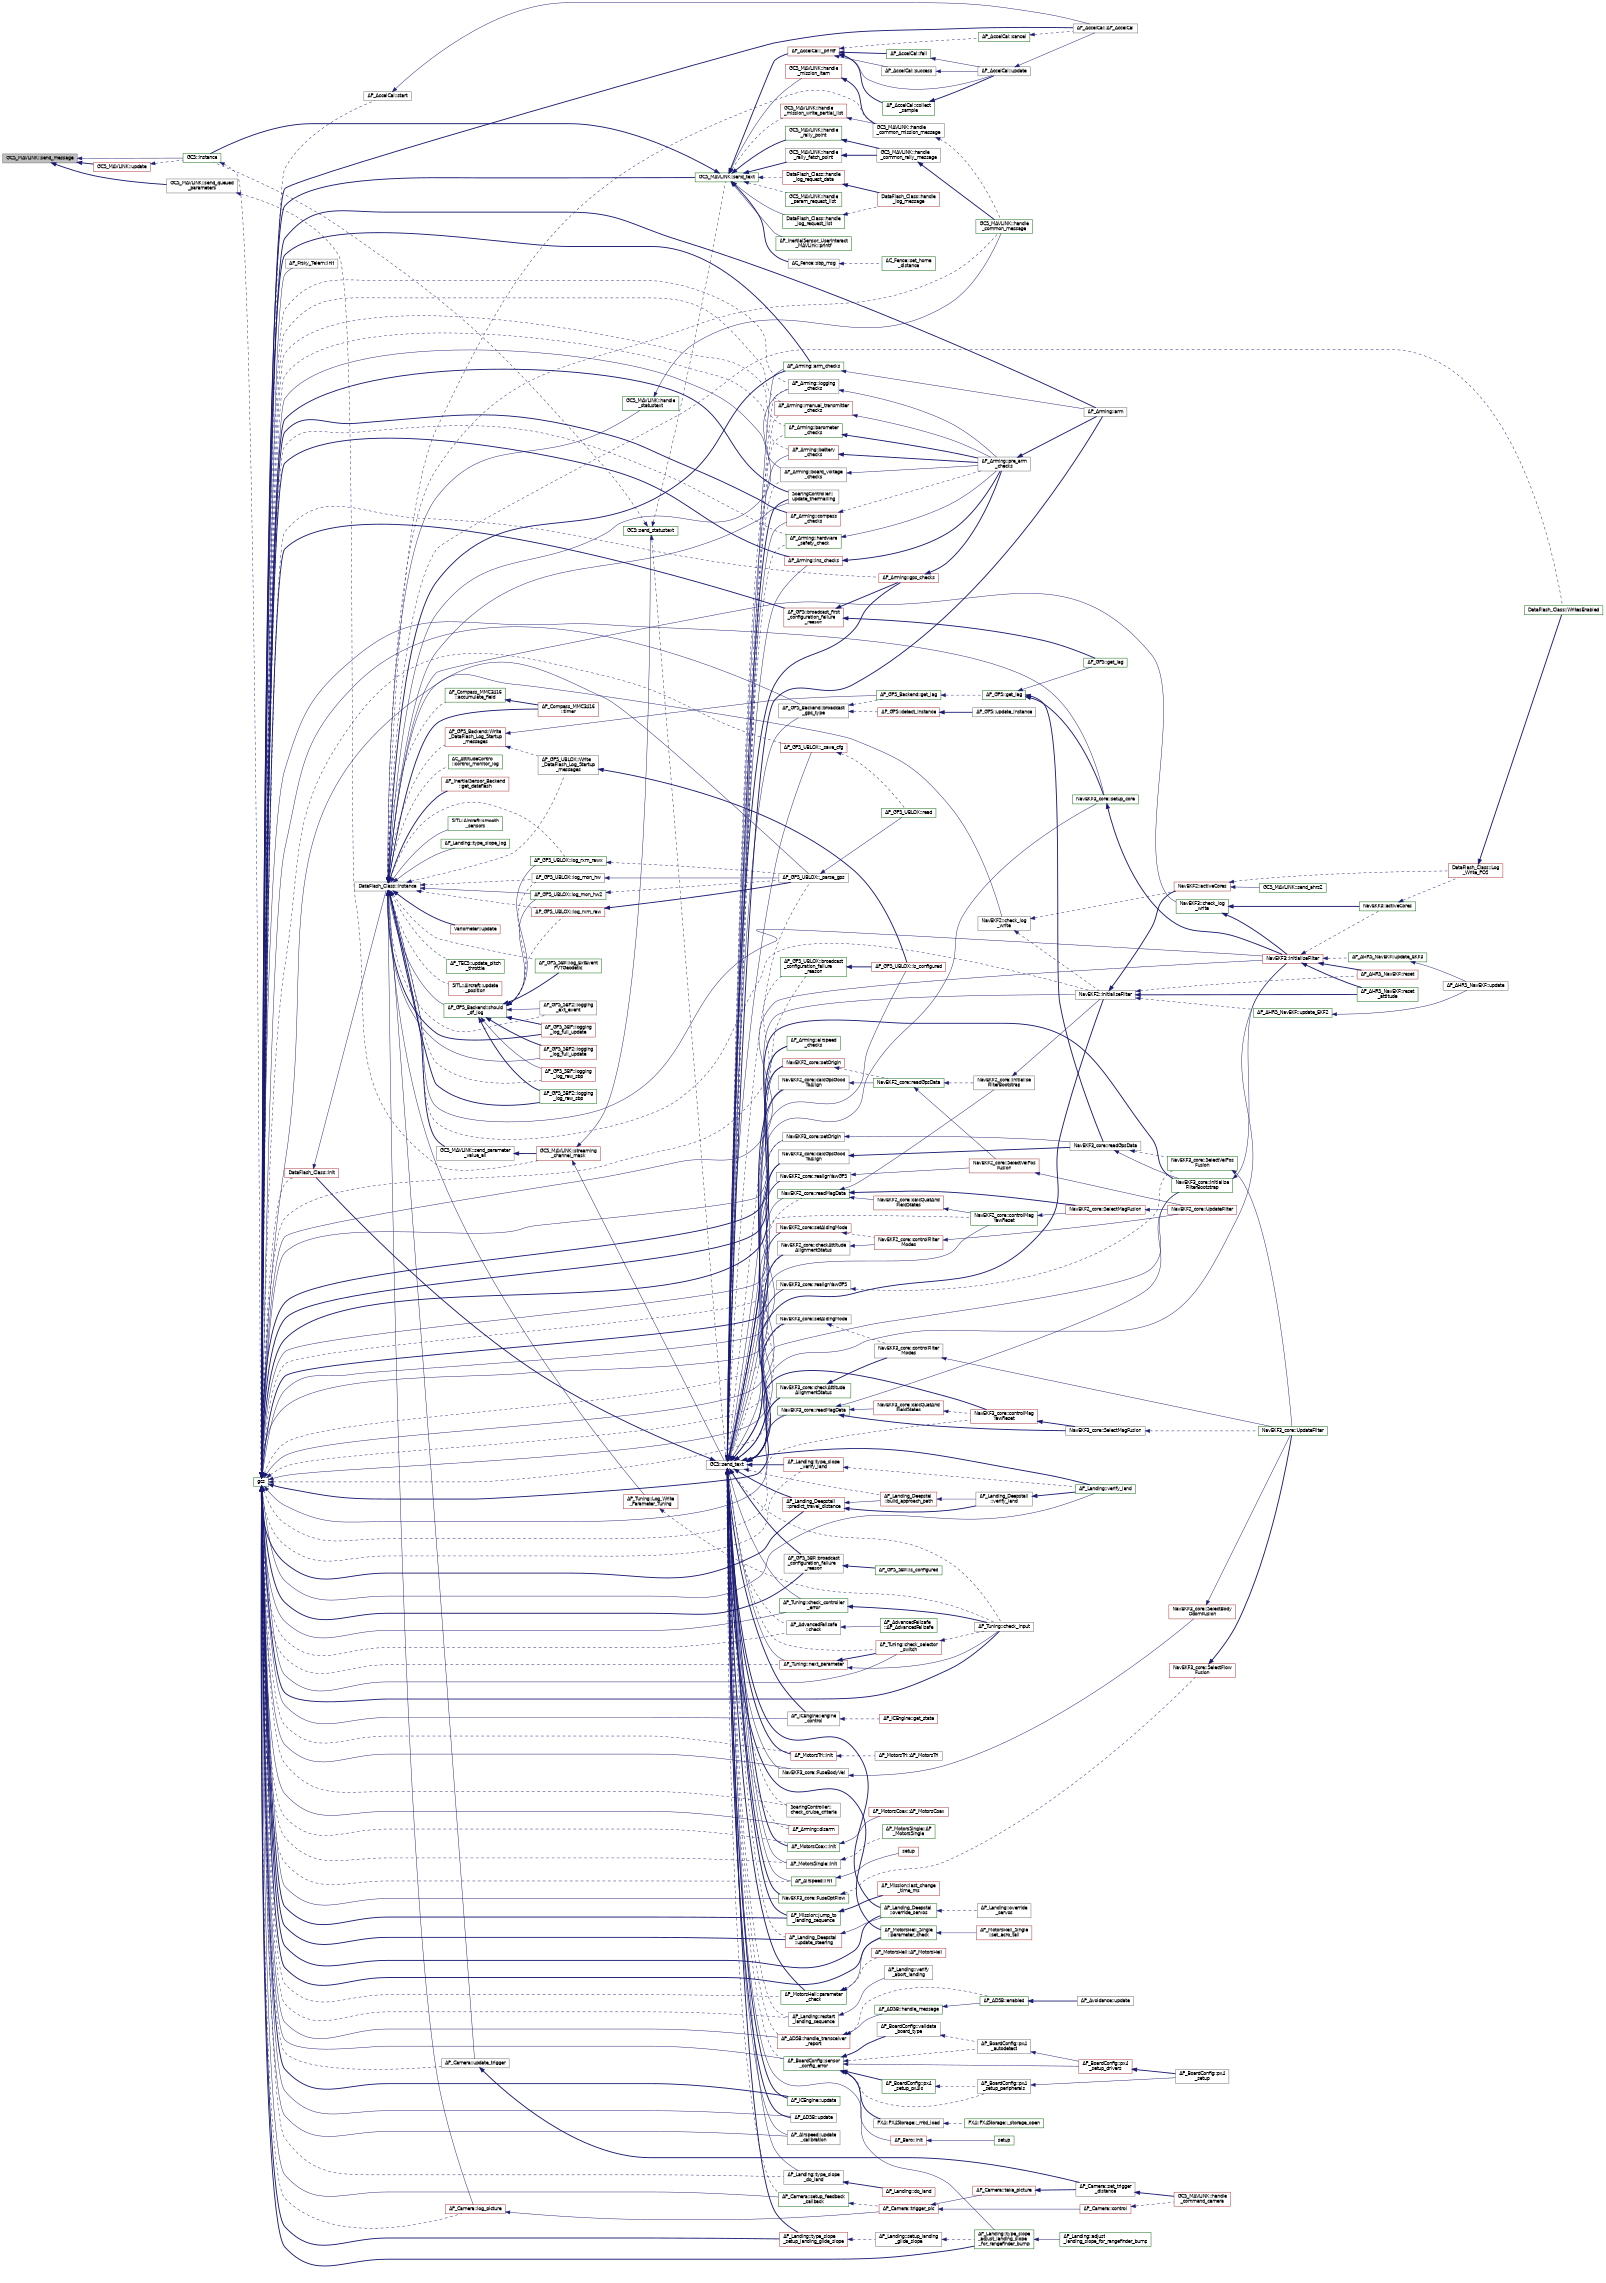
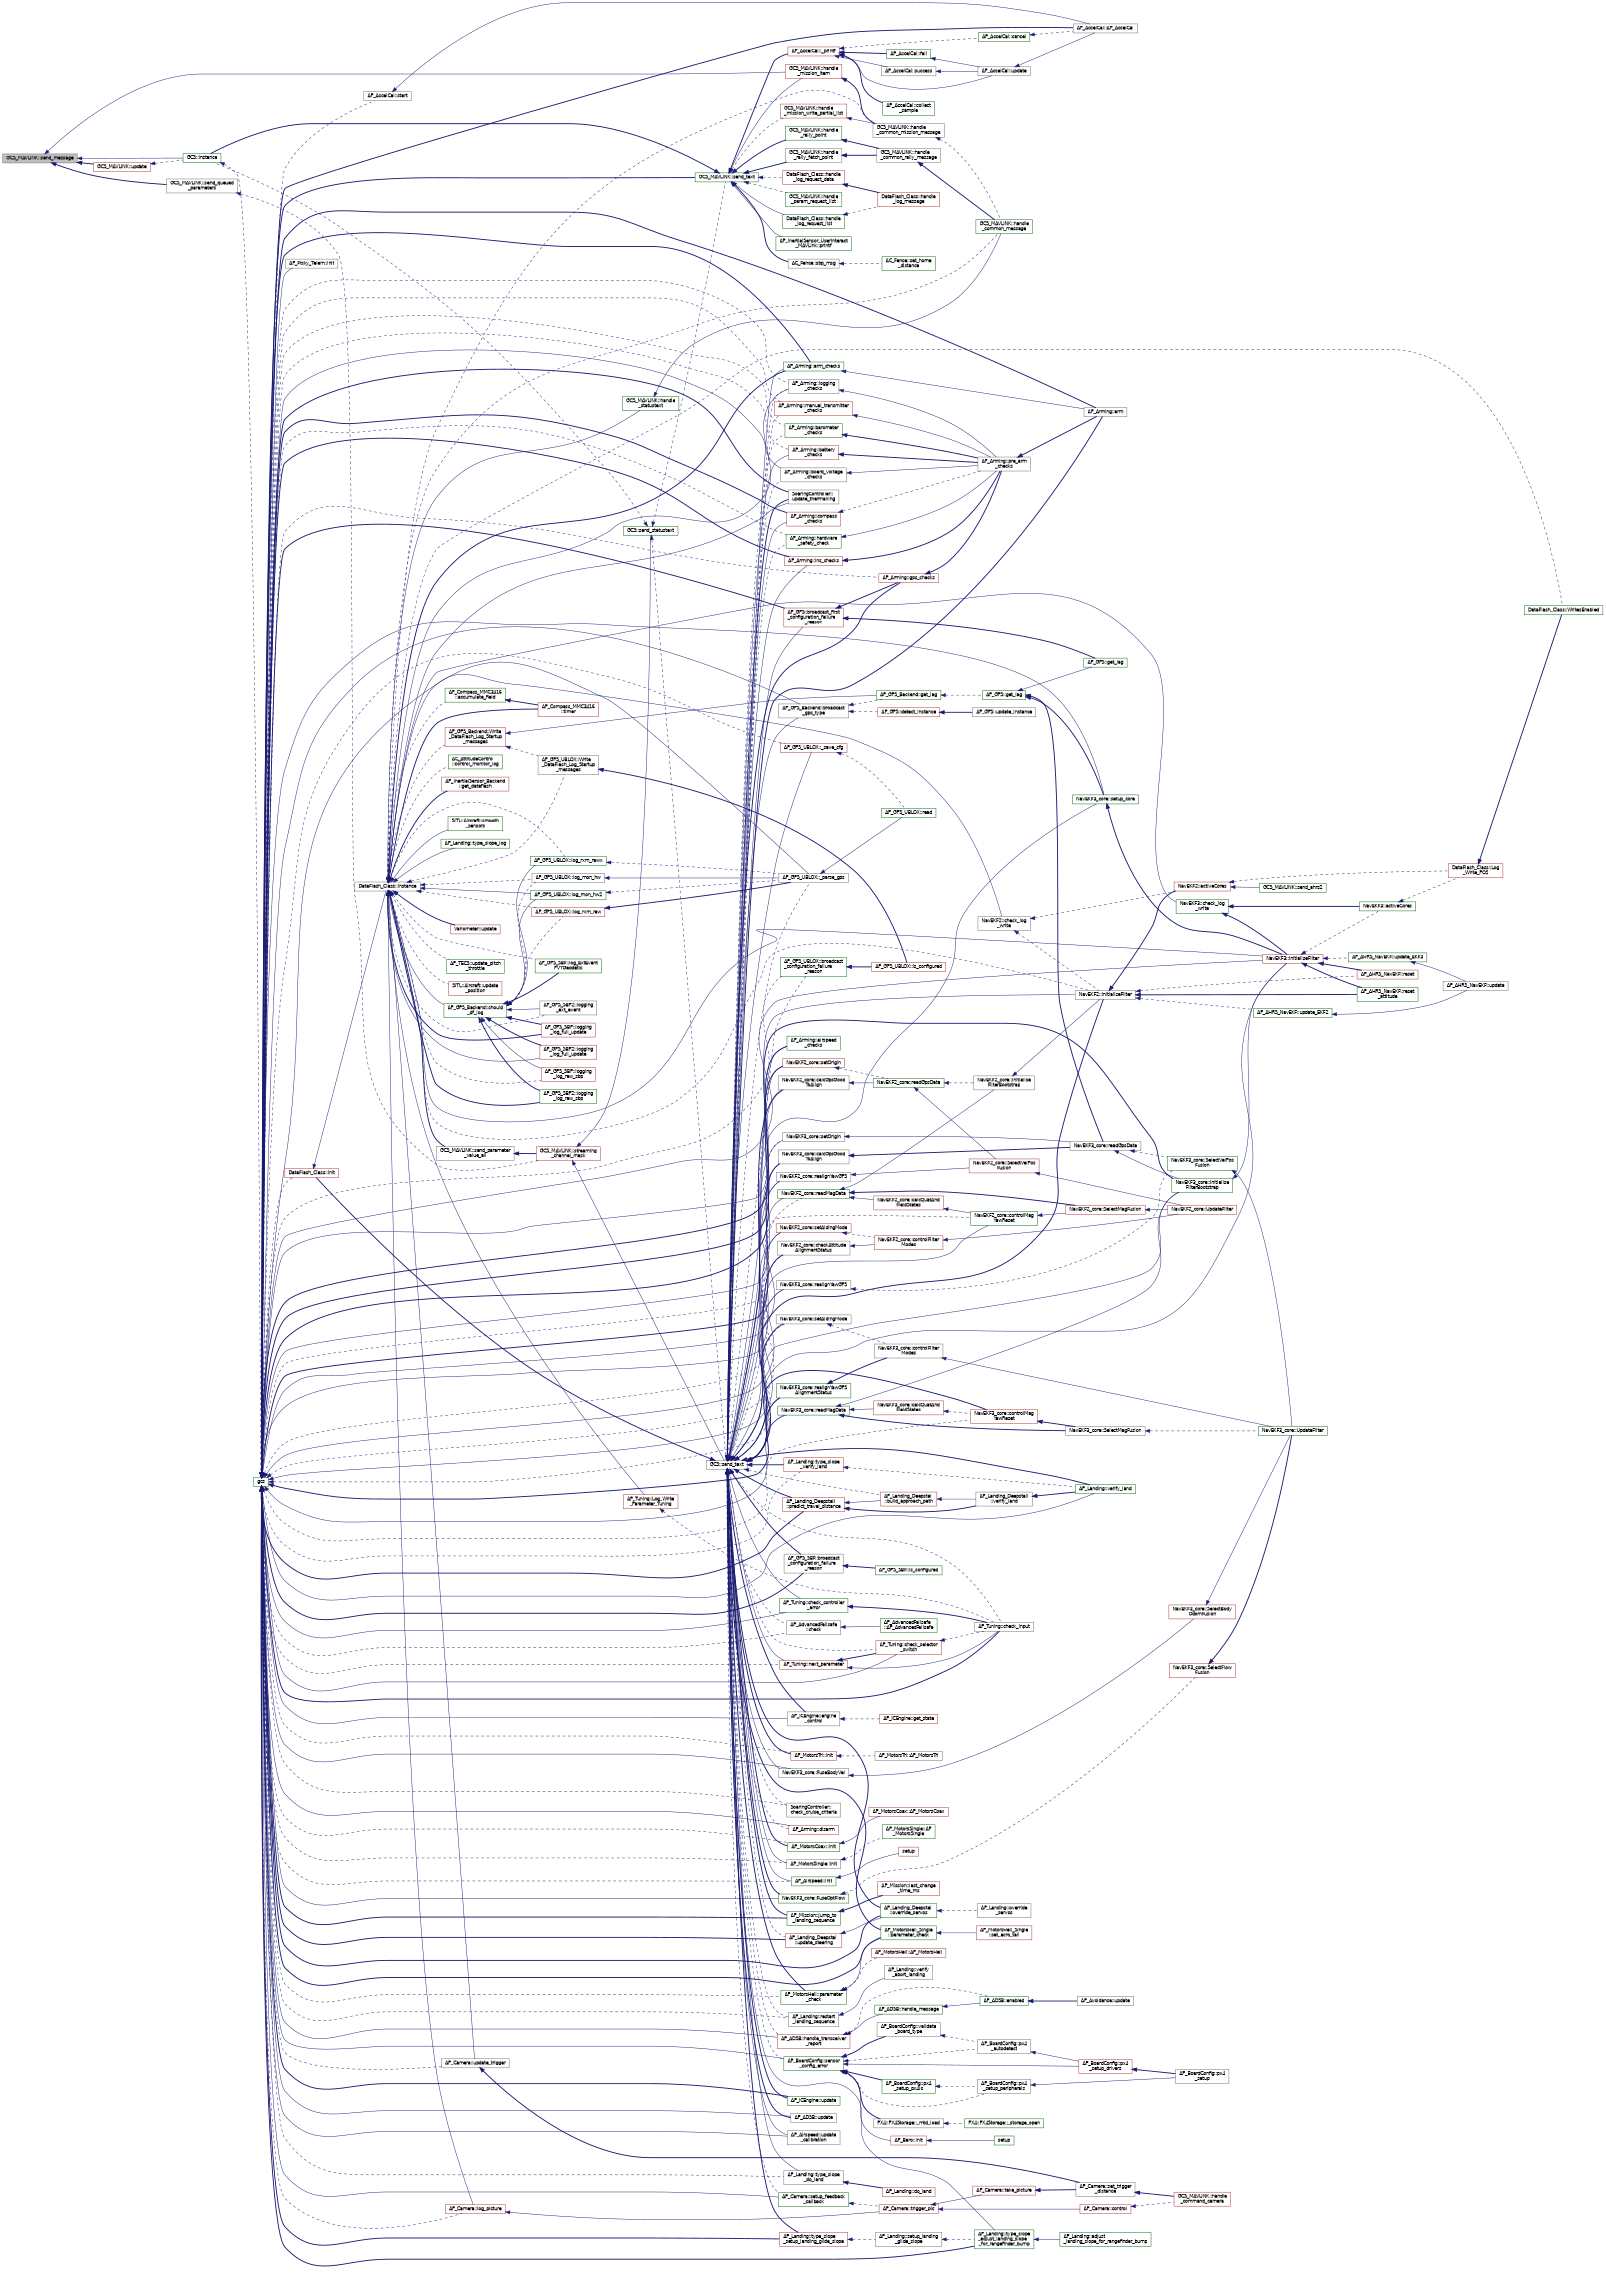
none -> (406, 74)
(964, 88) -> none
(780, 1109) -> (742, 1036)
(814, 1391) -> (814, 1391)
